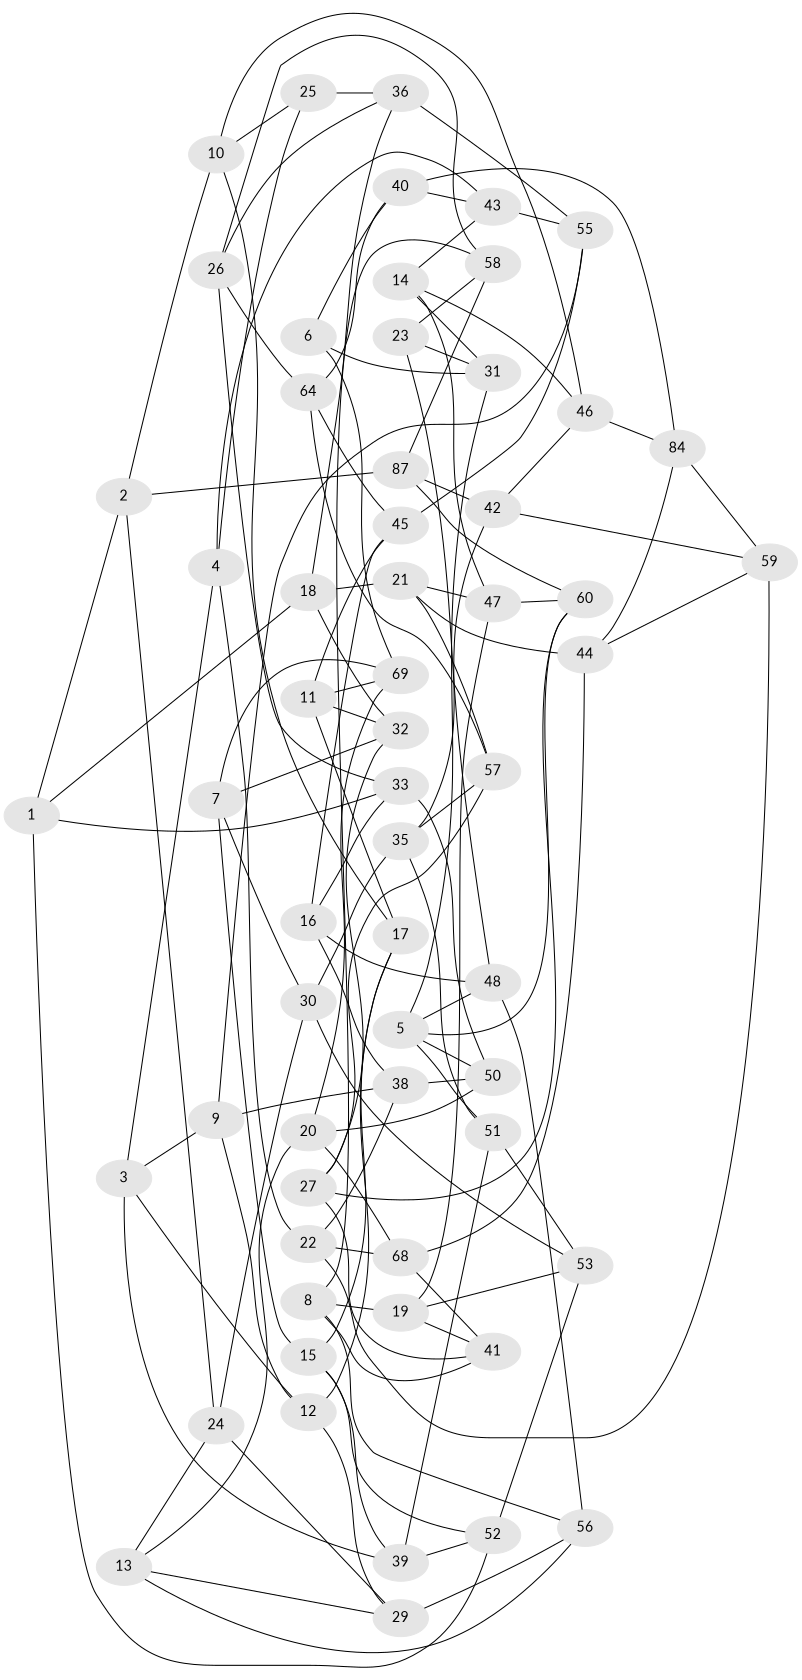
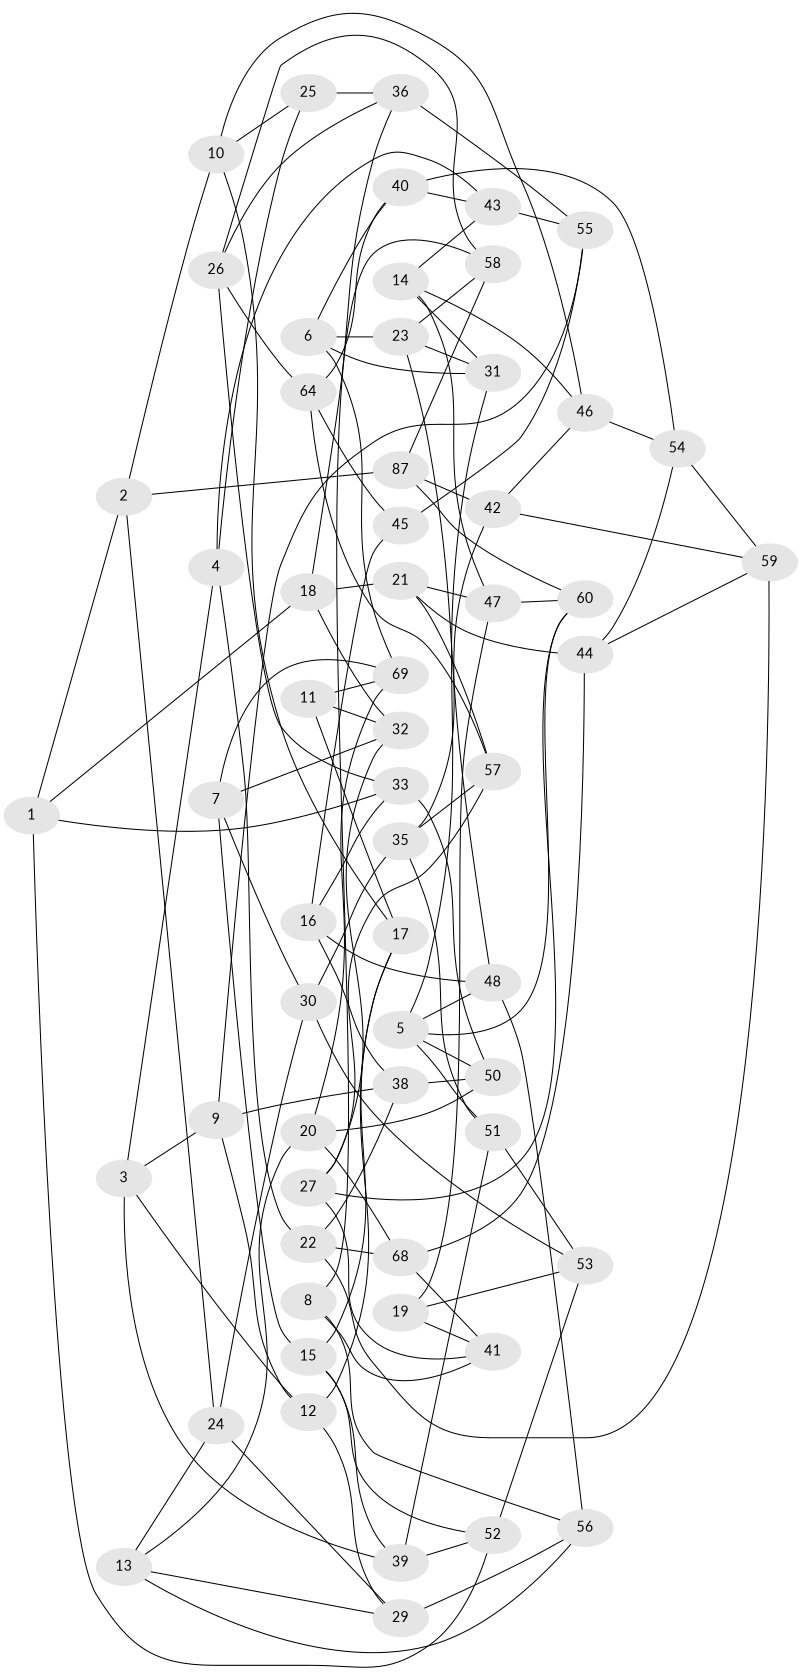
none -> (355, 337)
(678, 449) -> (678, 449)
(344, 607) -> none
(355, 1307) -> none
